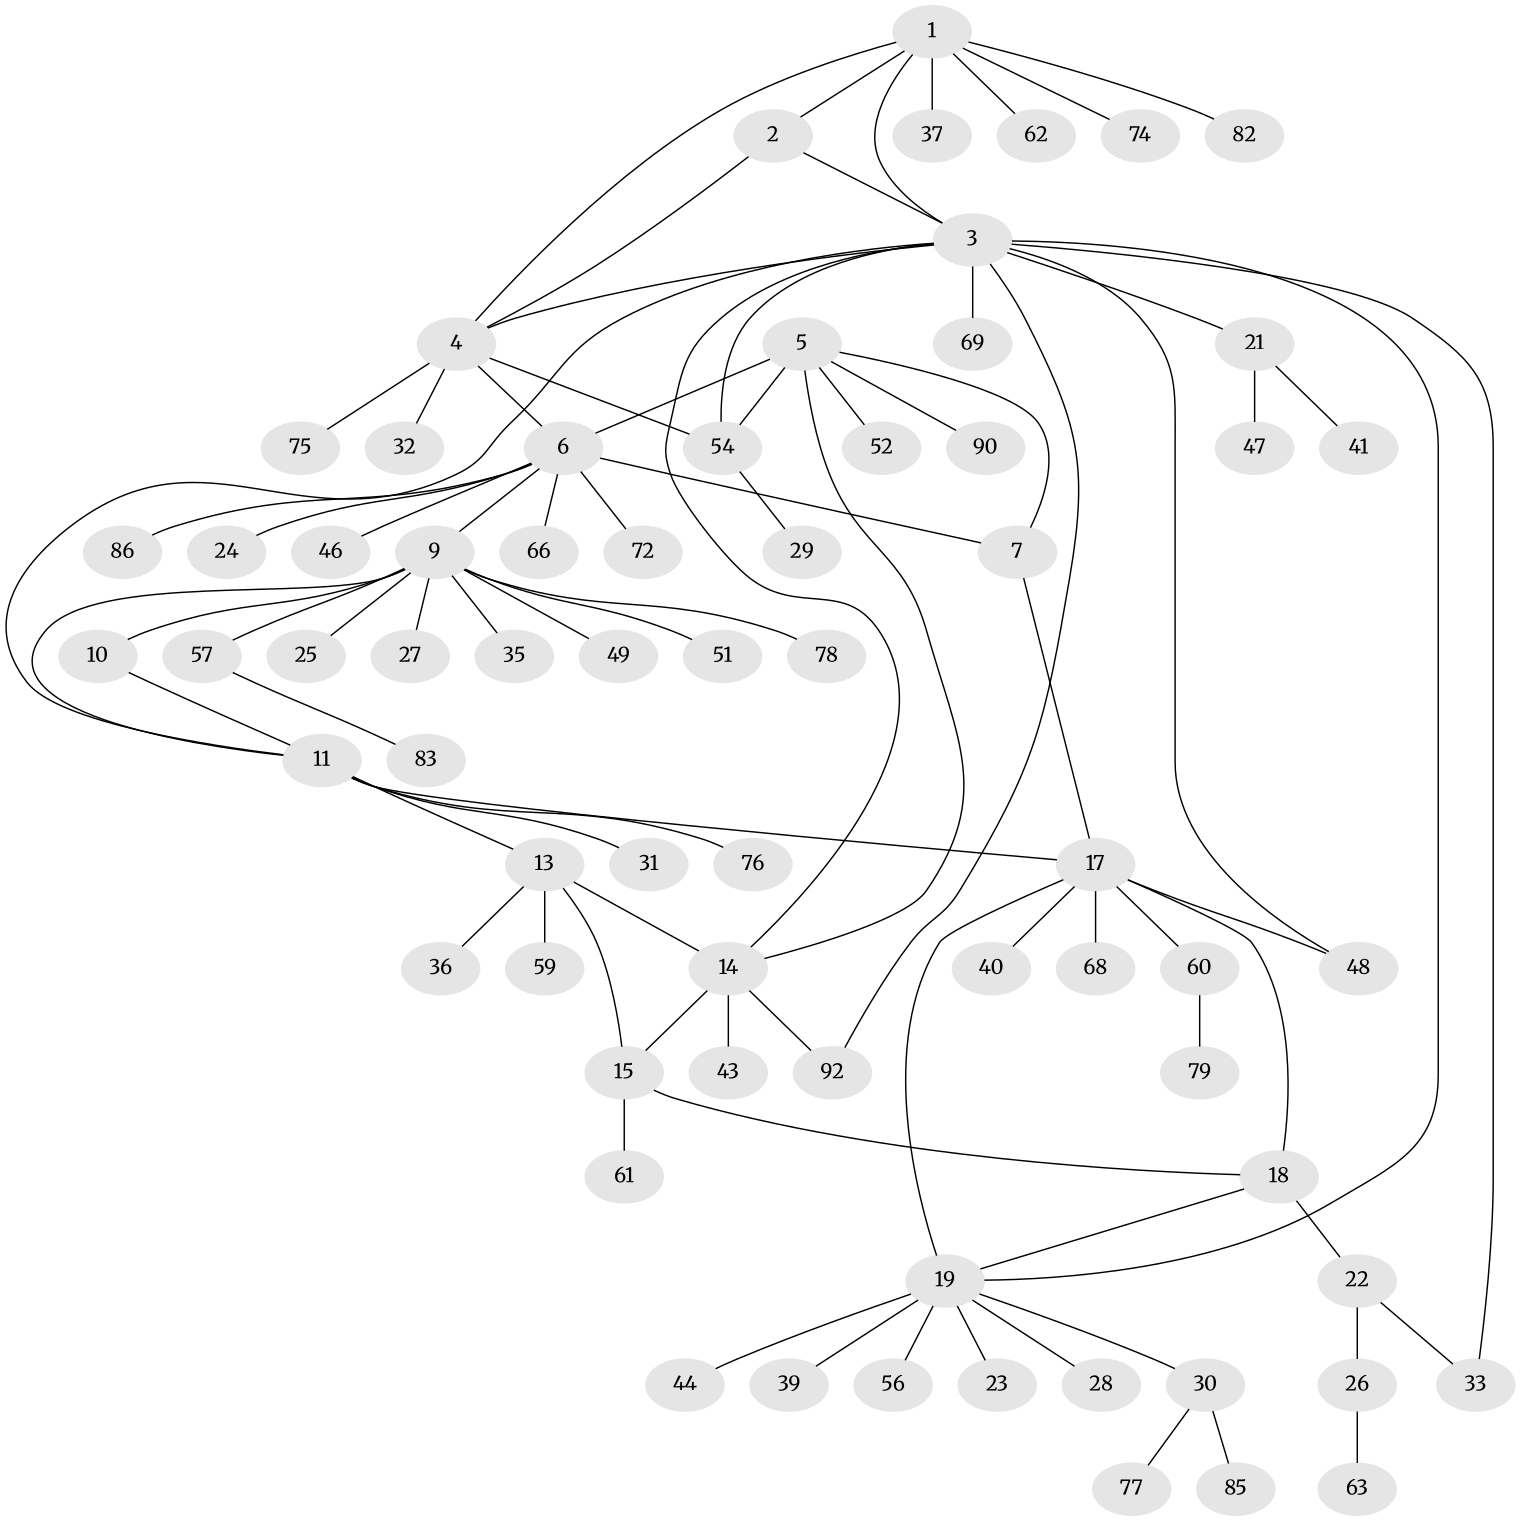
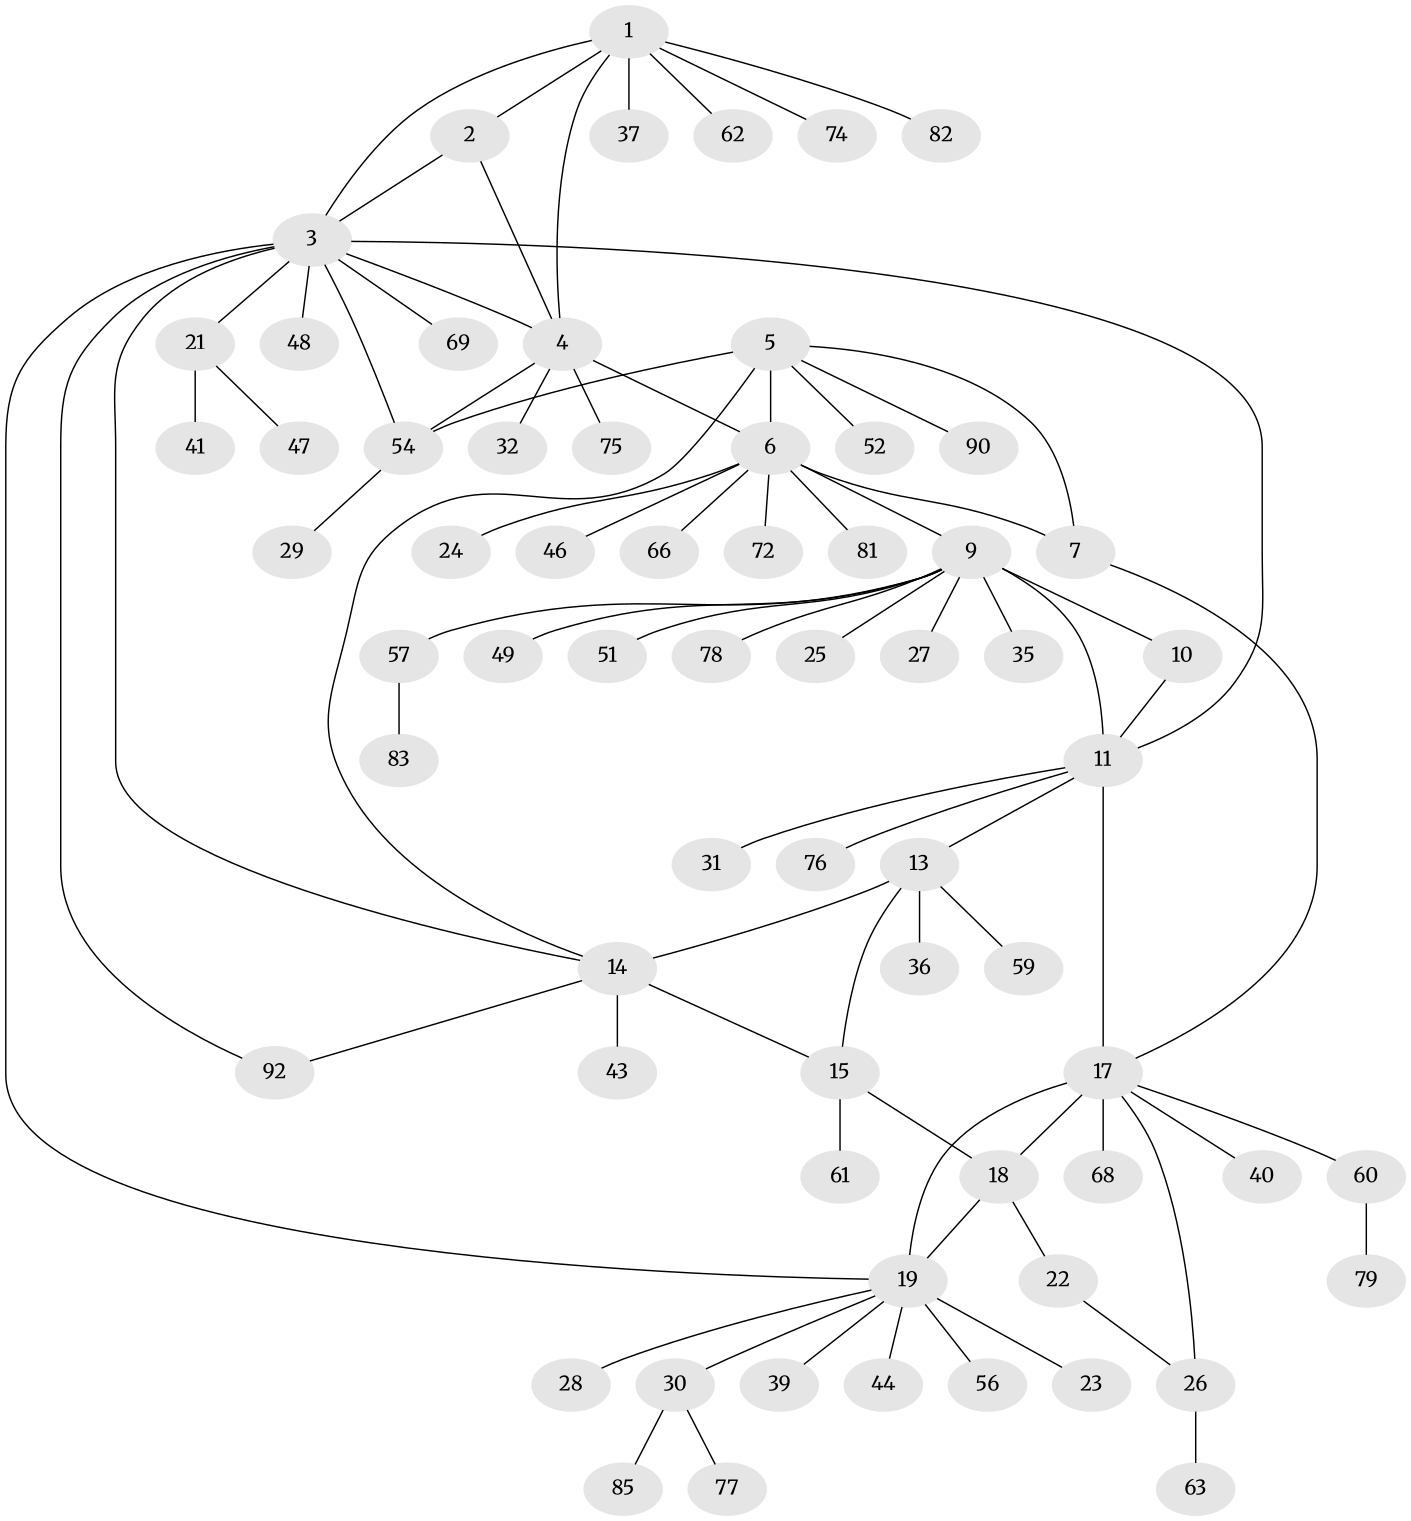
(123, 552) -> (868, 552)
(1227, 917) -> (1177, 1222)
(1476, 1385) -> none
